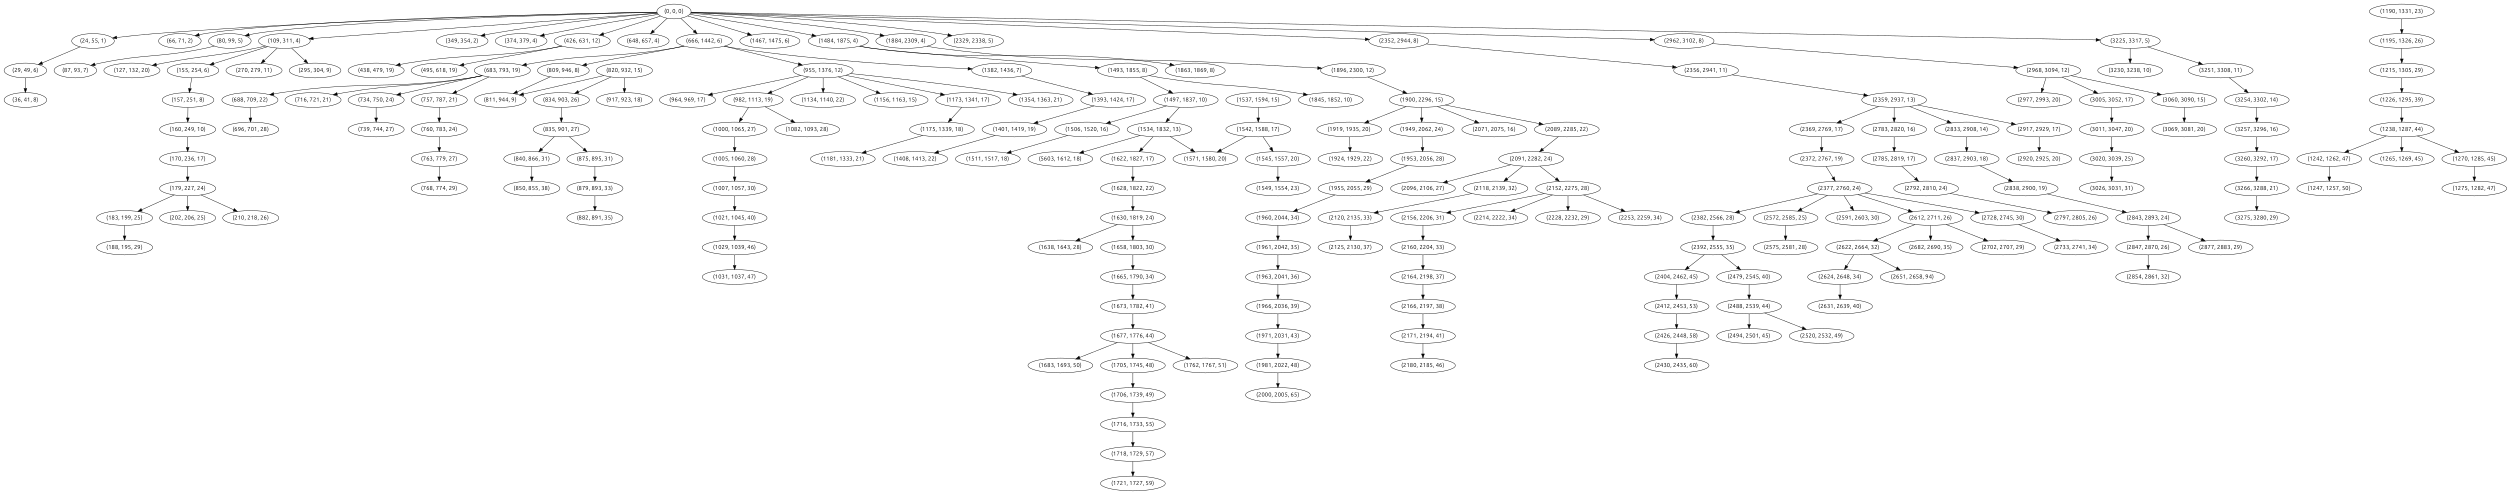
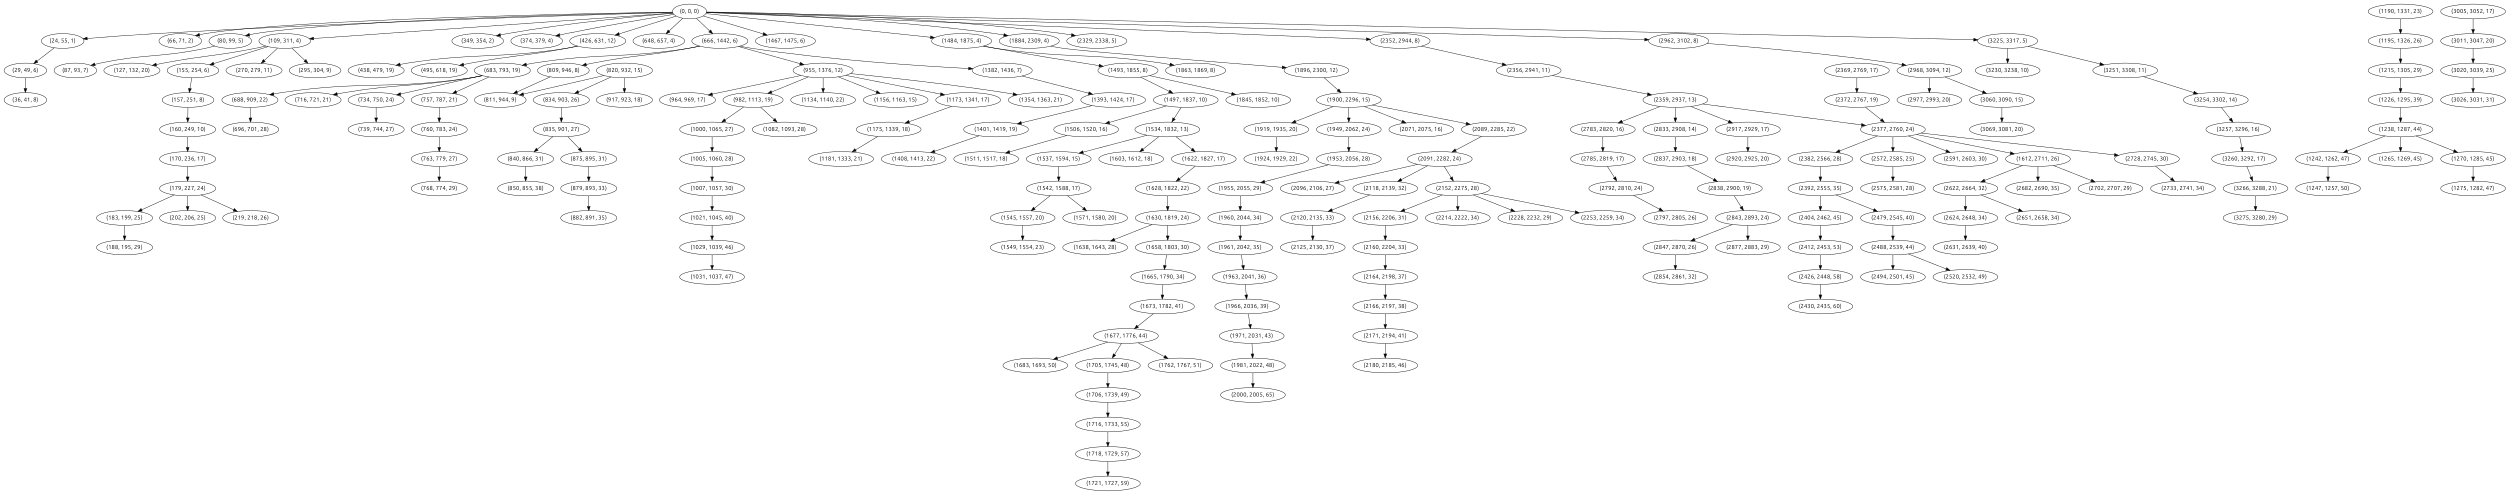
(2078, 84) -> none
(250, 100) -> (250, 100)
(1860, 114) -> (1782, 114)
(1181, 143) -> (1115, 144)
(1060, 159) -> (1131, 159)
(251, 218) -> (251, 218)
(1931, 218) -> (2038, 159)
(1913, 277) -> (2038, 218)
